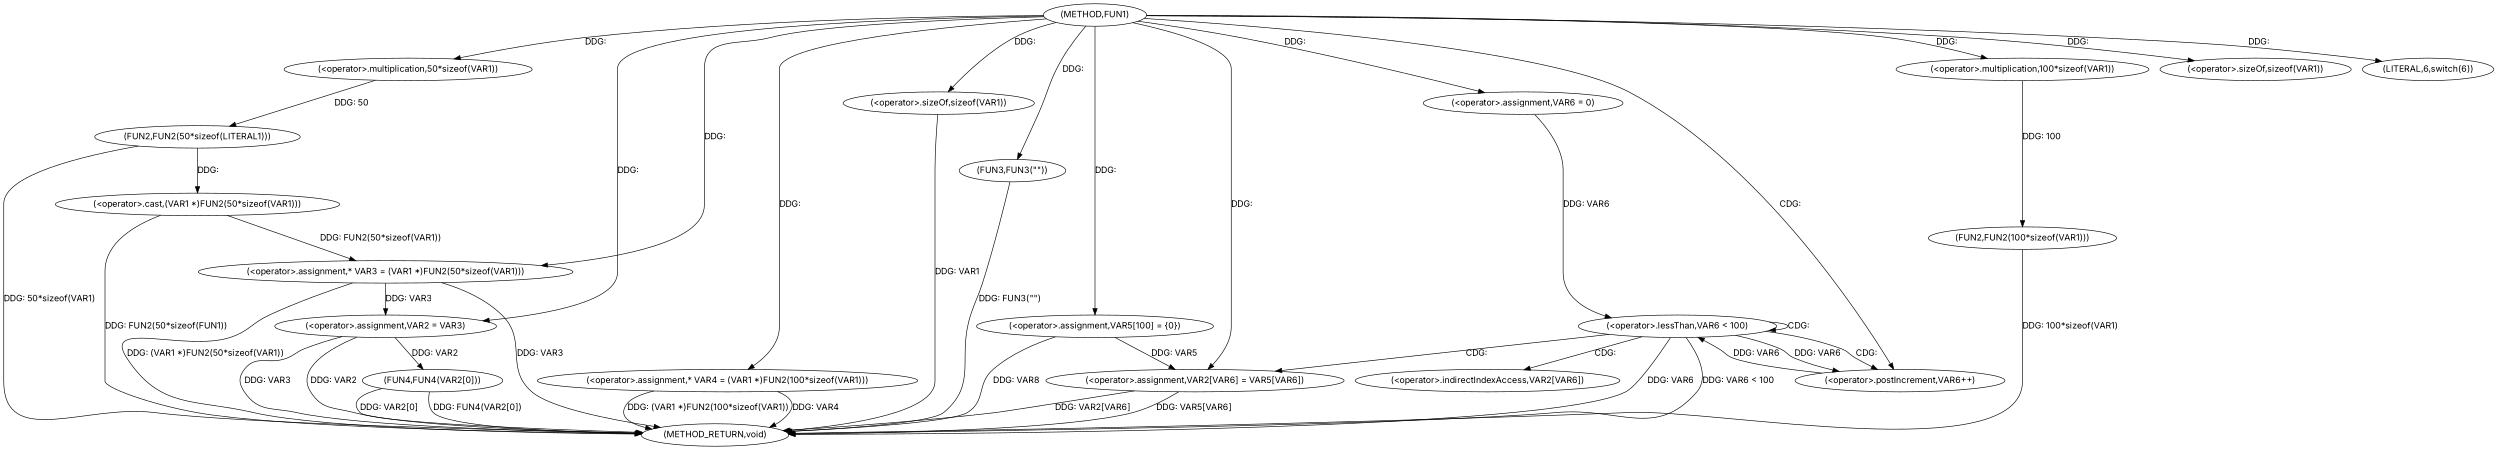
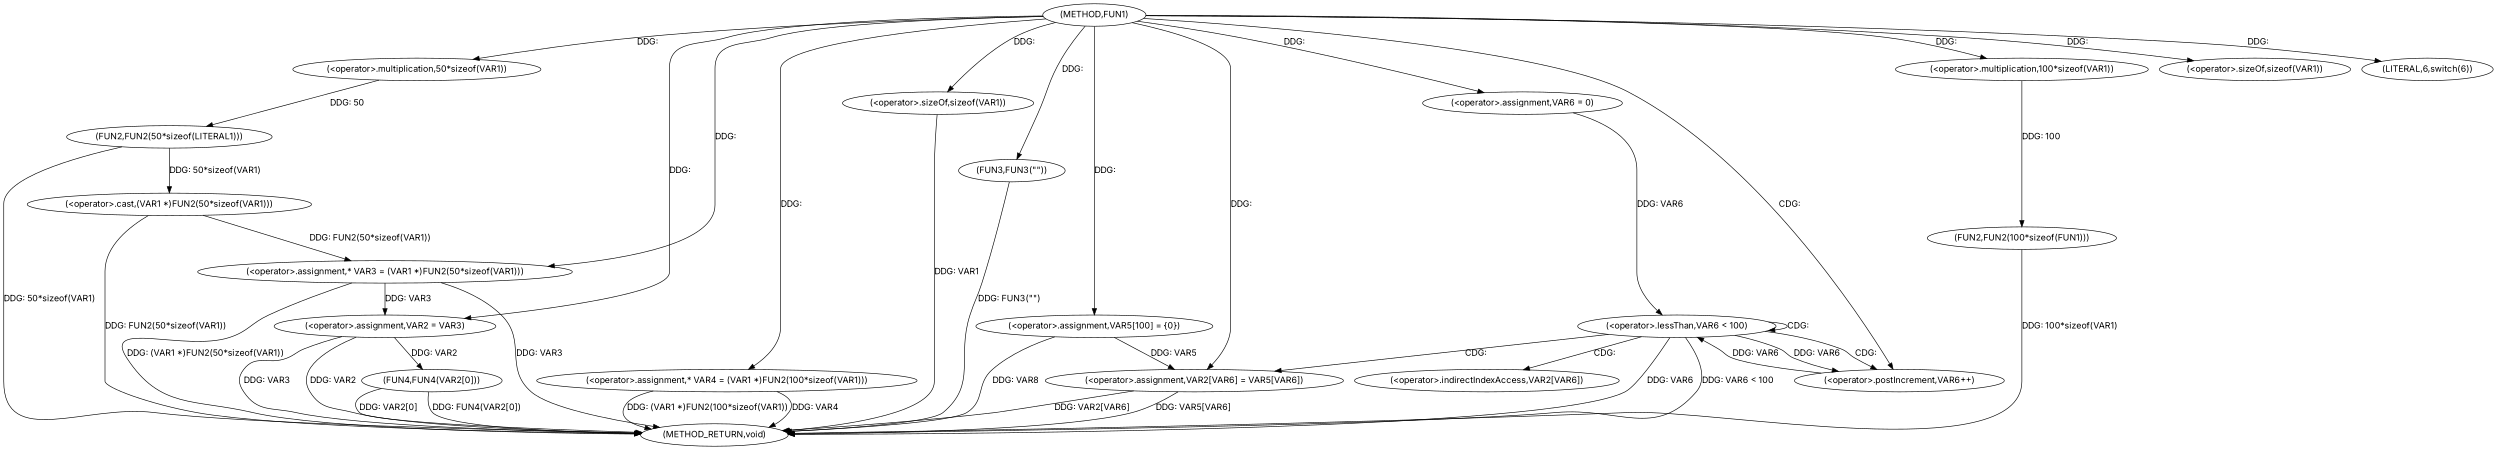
(209, 171) -> (215, 171)
(2022, 238) -> (2022, 238)
(166, 326) -> (166, 326)
